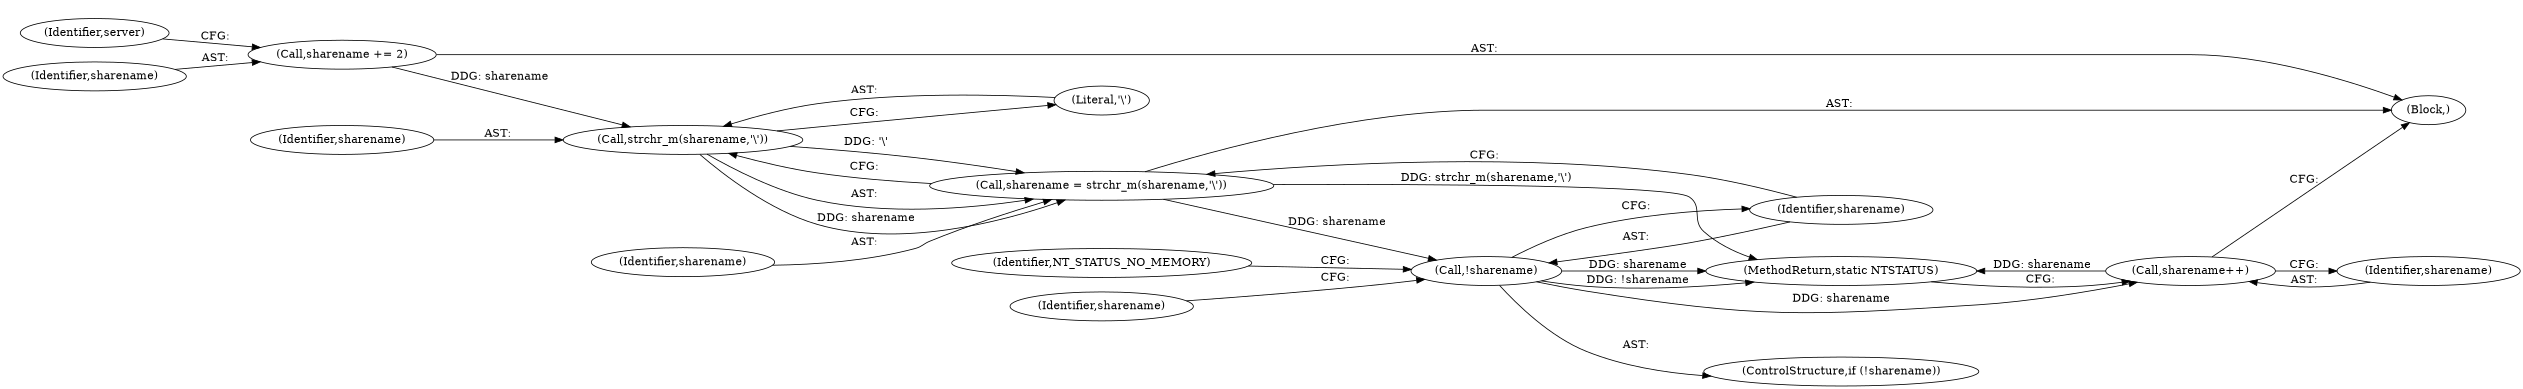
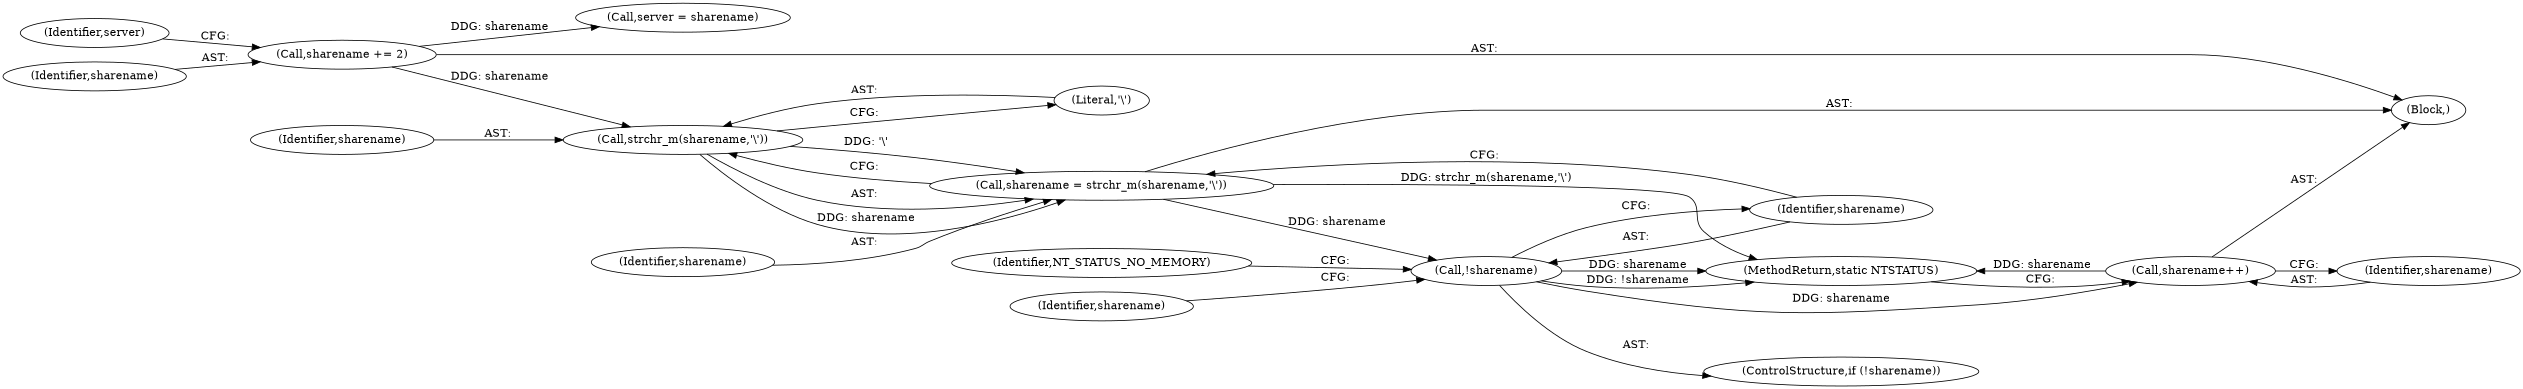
none -> (683, 18)
(2306, 180) -> (2306, 180)
